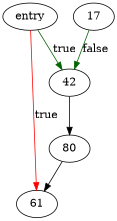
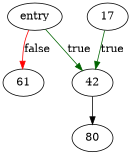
(95, 50) -> (113, 50)
(46, 116) -> (37, 50)
(55, 173) -> none
